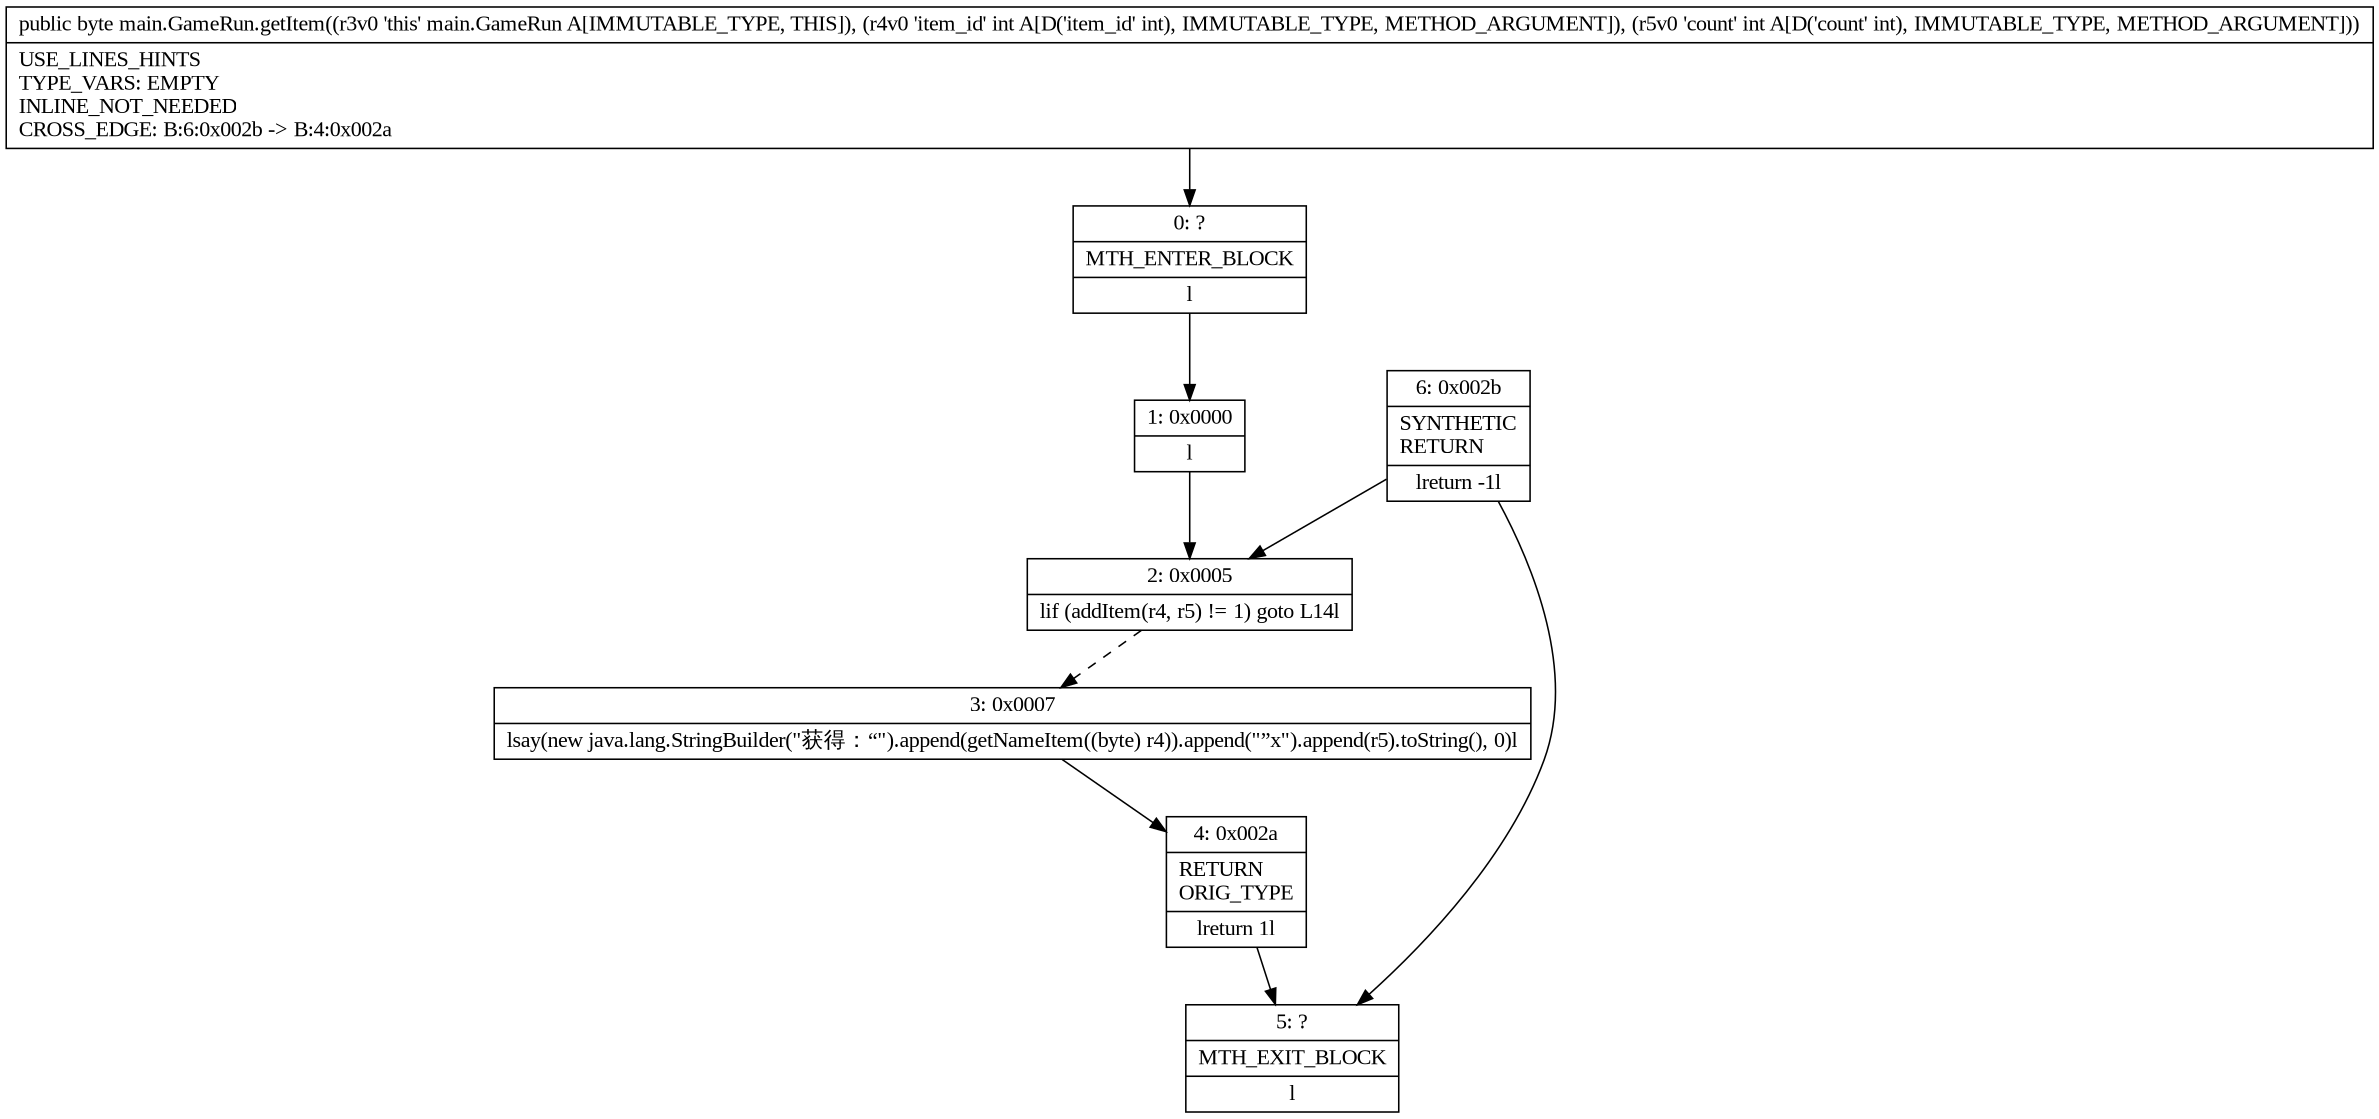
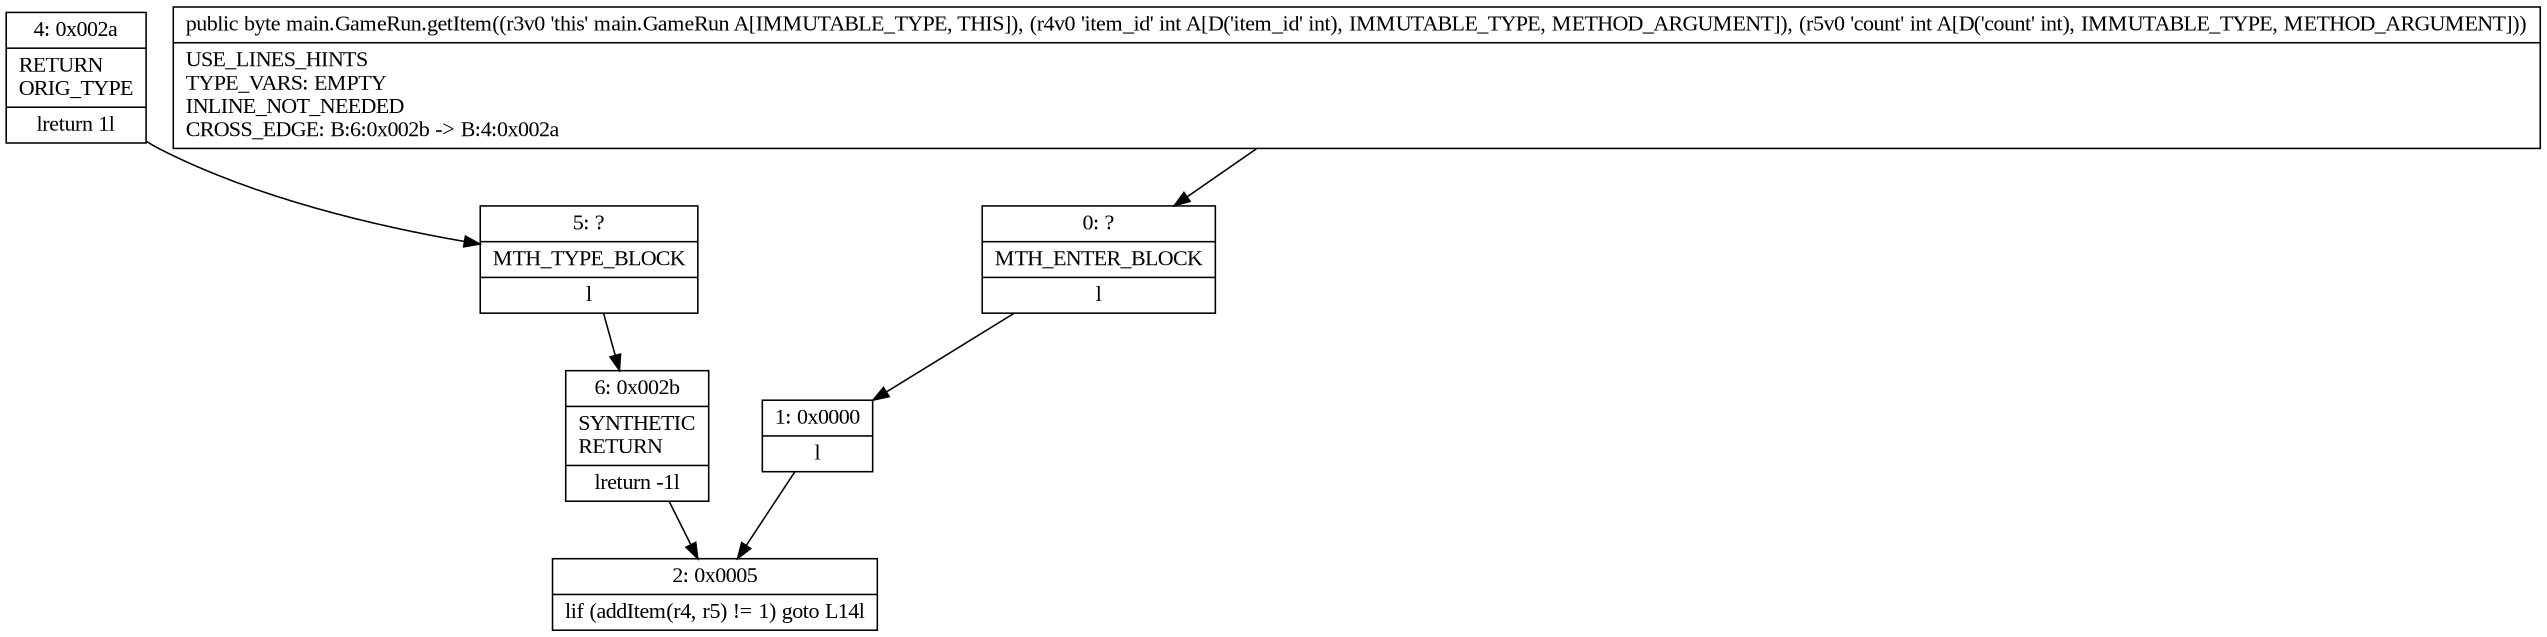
(1013, 723) -> none
(1539, 772) -> (609, 334)
(1292, 1058) -> (589, 259)
